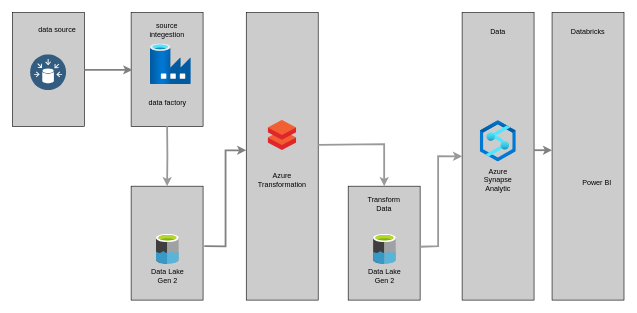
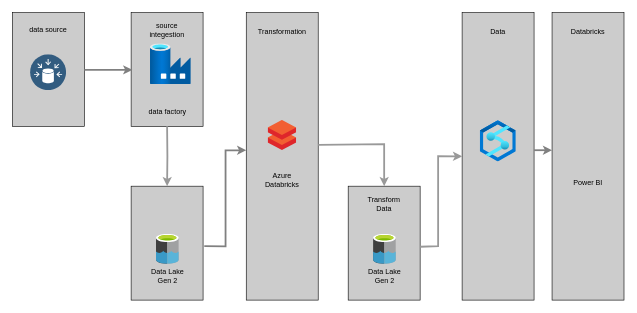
(57, 30) -> (48, 30)
none -> (282, 32)
(168, 103) -> (168, 112)
(282, 180) -> (282, 180)
(498, 180) -> none
(597, 183) -> (588, 183)
